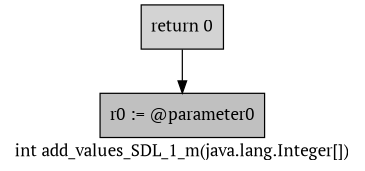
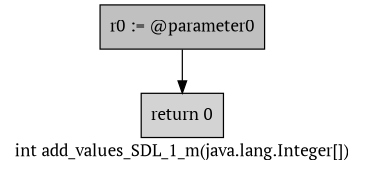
(182, 65) -> (182, 65)
